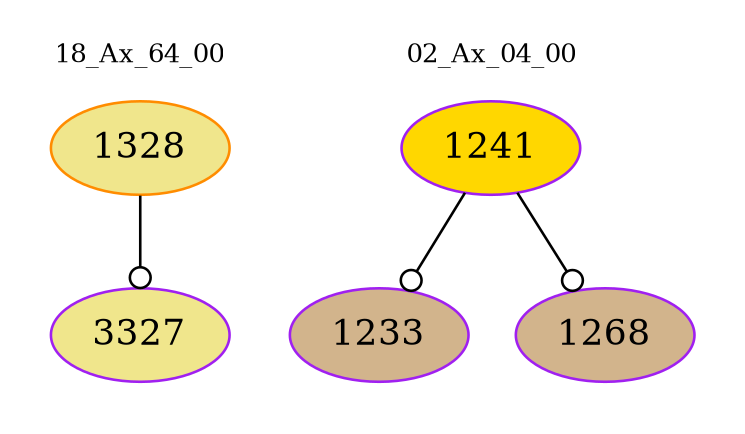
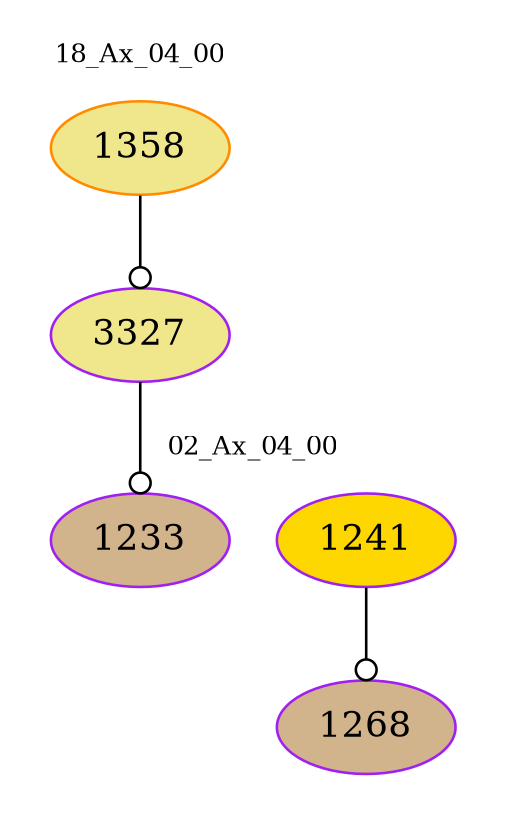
(140, 56) -> (140, 56)
(140, 148) -> (140, 148)
(441, 232) -> (140, 440)
